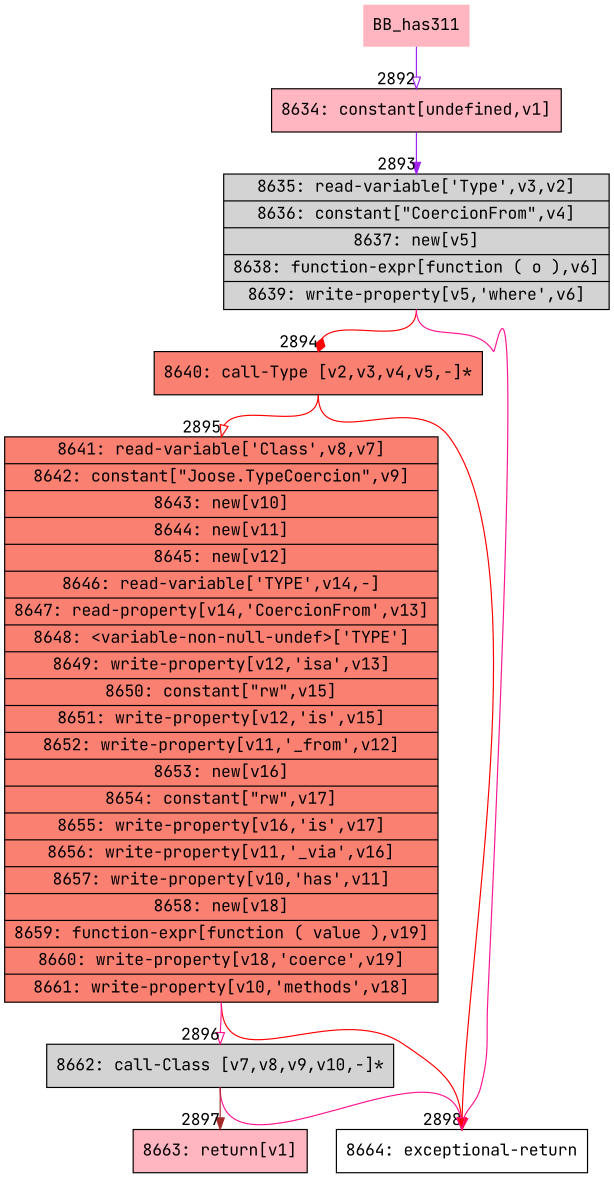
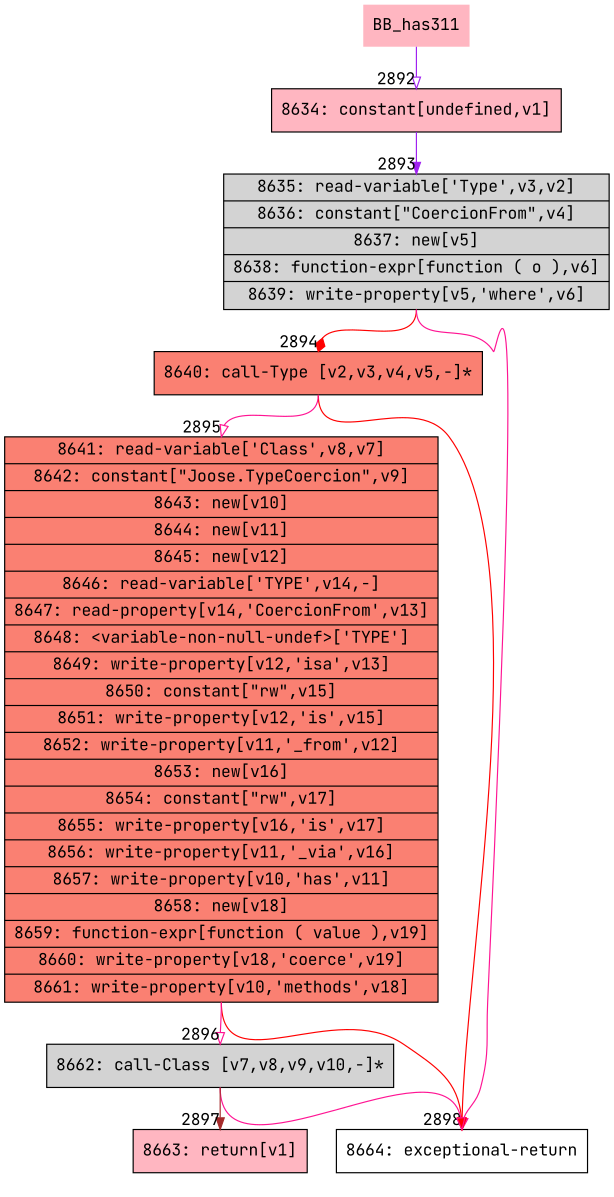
(276, 416) -> (276, 416)
